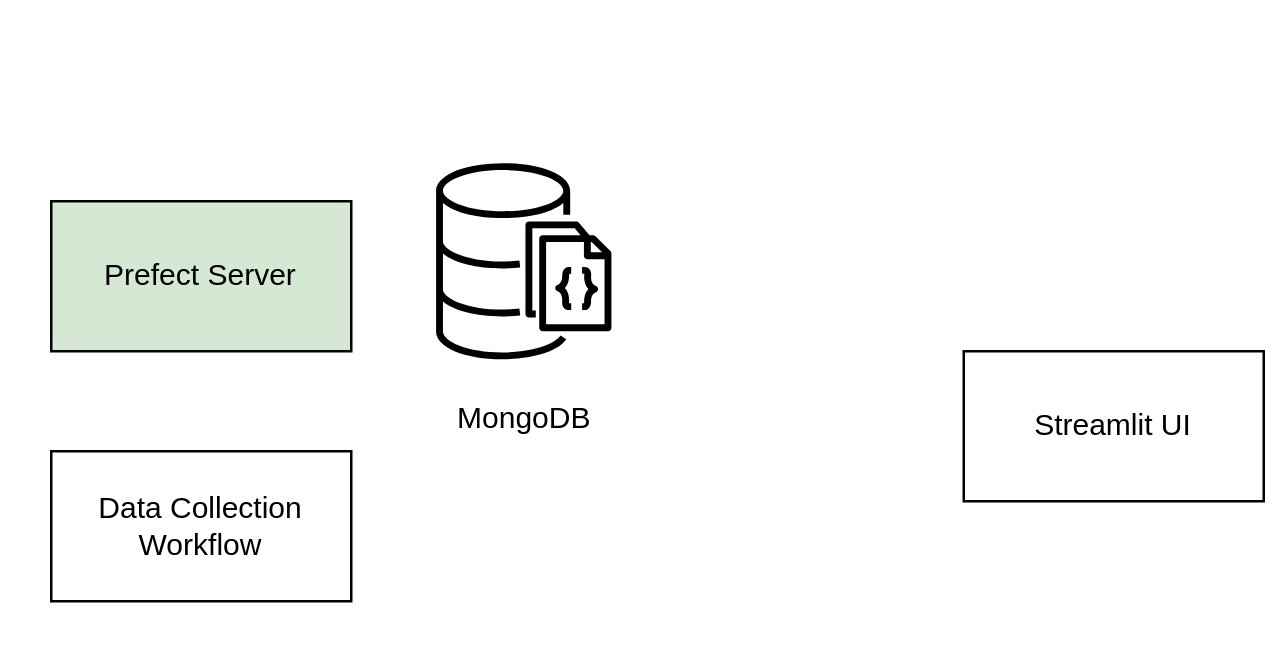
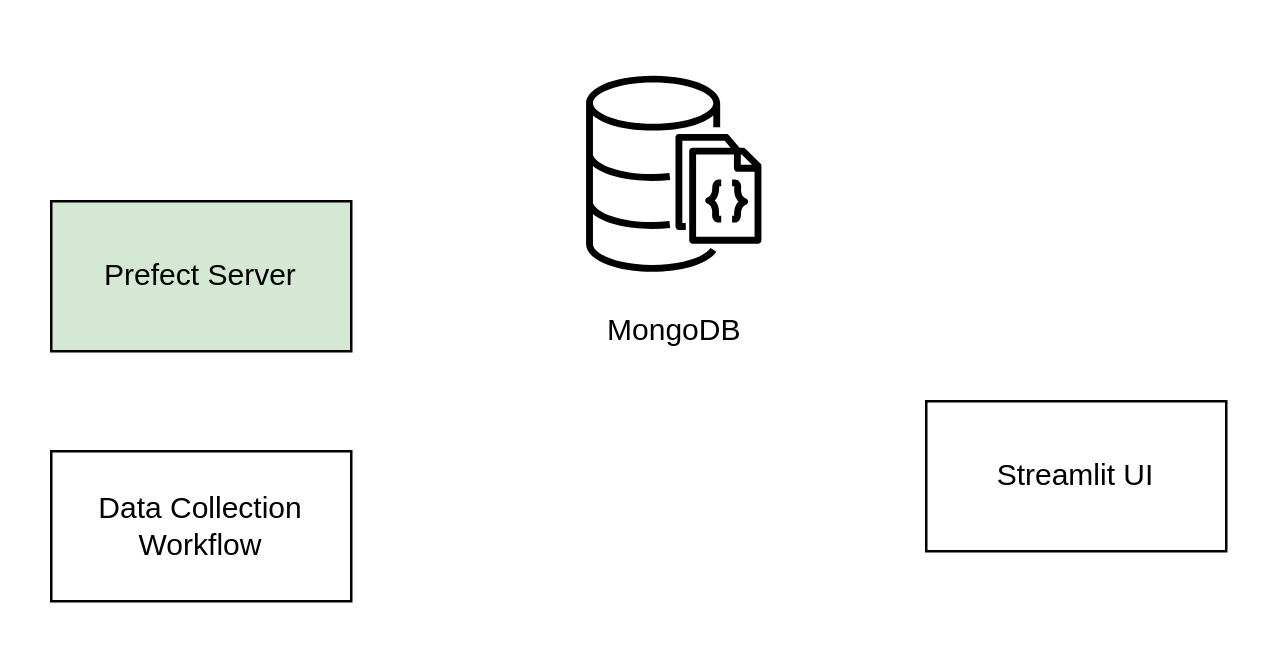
(524, 261) -> (674, 174)
(1114, 426) -> (1076, 476)
